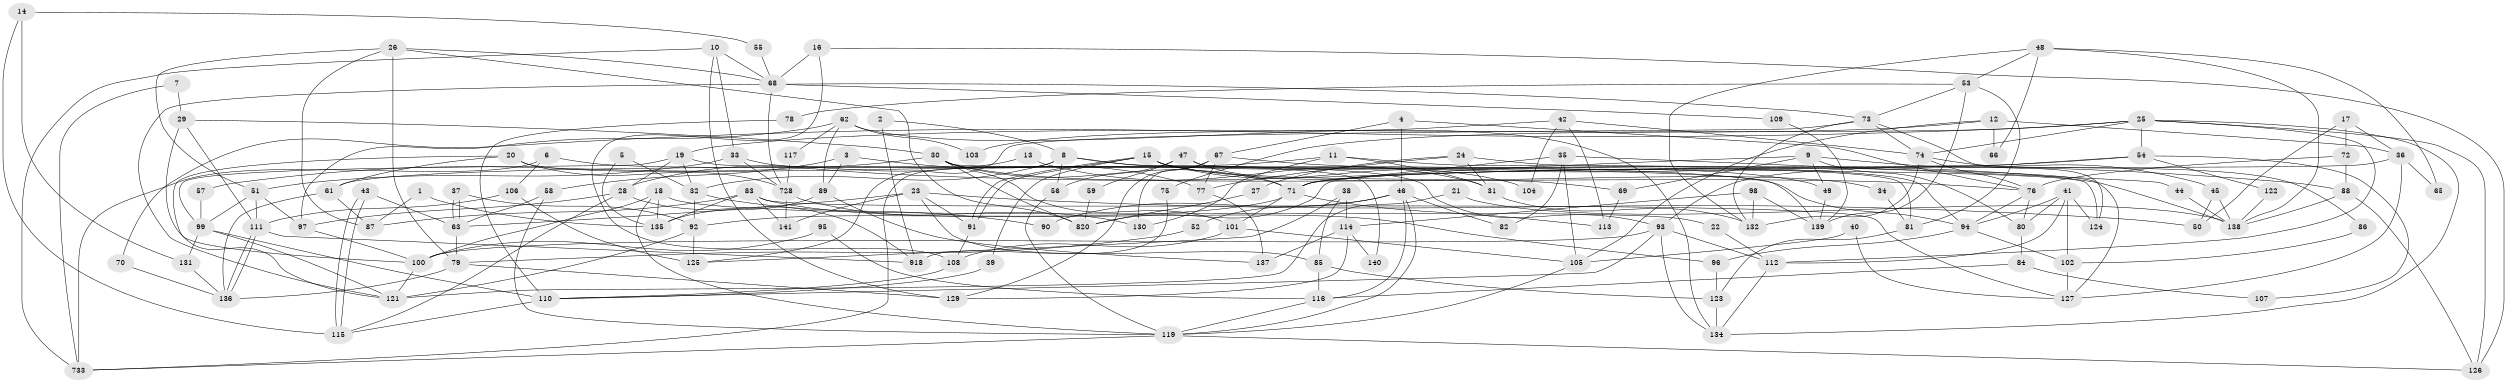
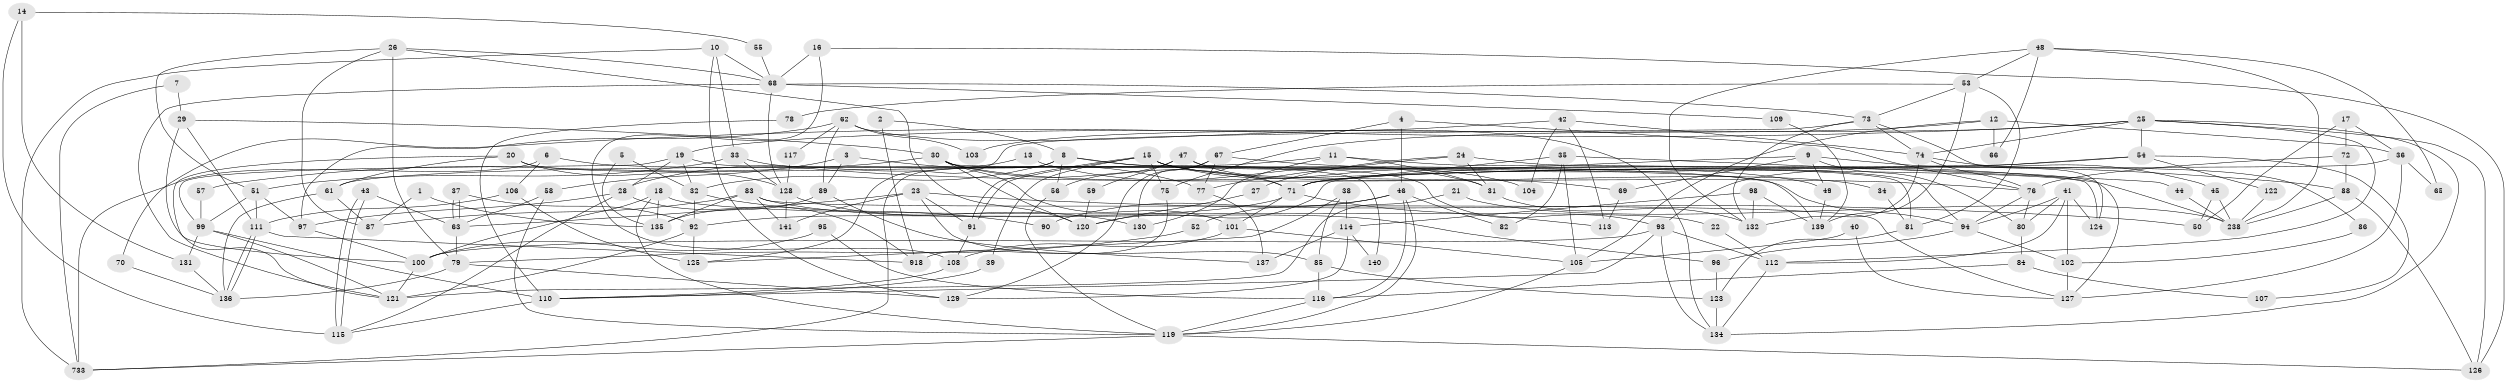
none -> (1156, 174)
(786, 191) -> (786, 191)
(1083, 227) -> (1083, 227)
(2234, 227) -> (2234, 227)
